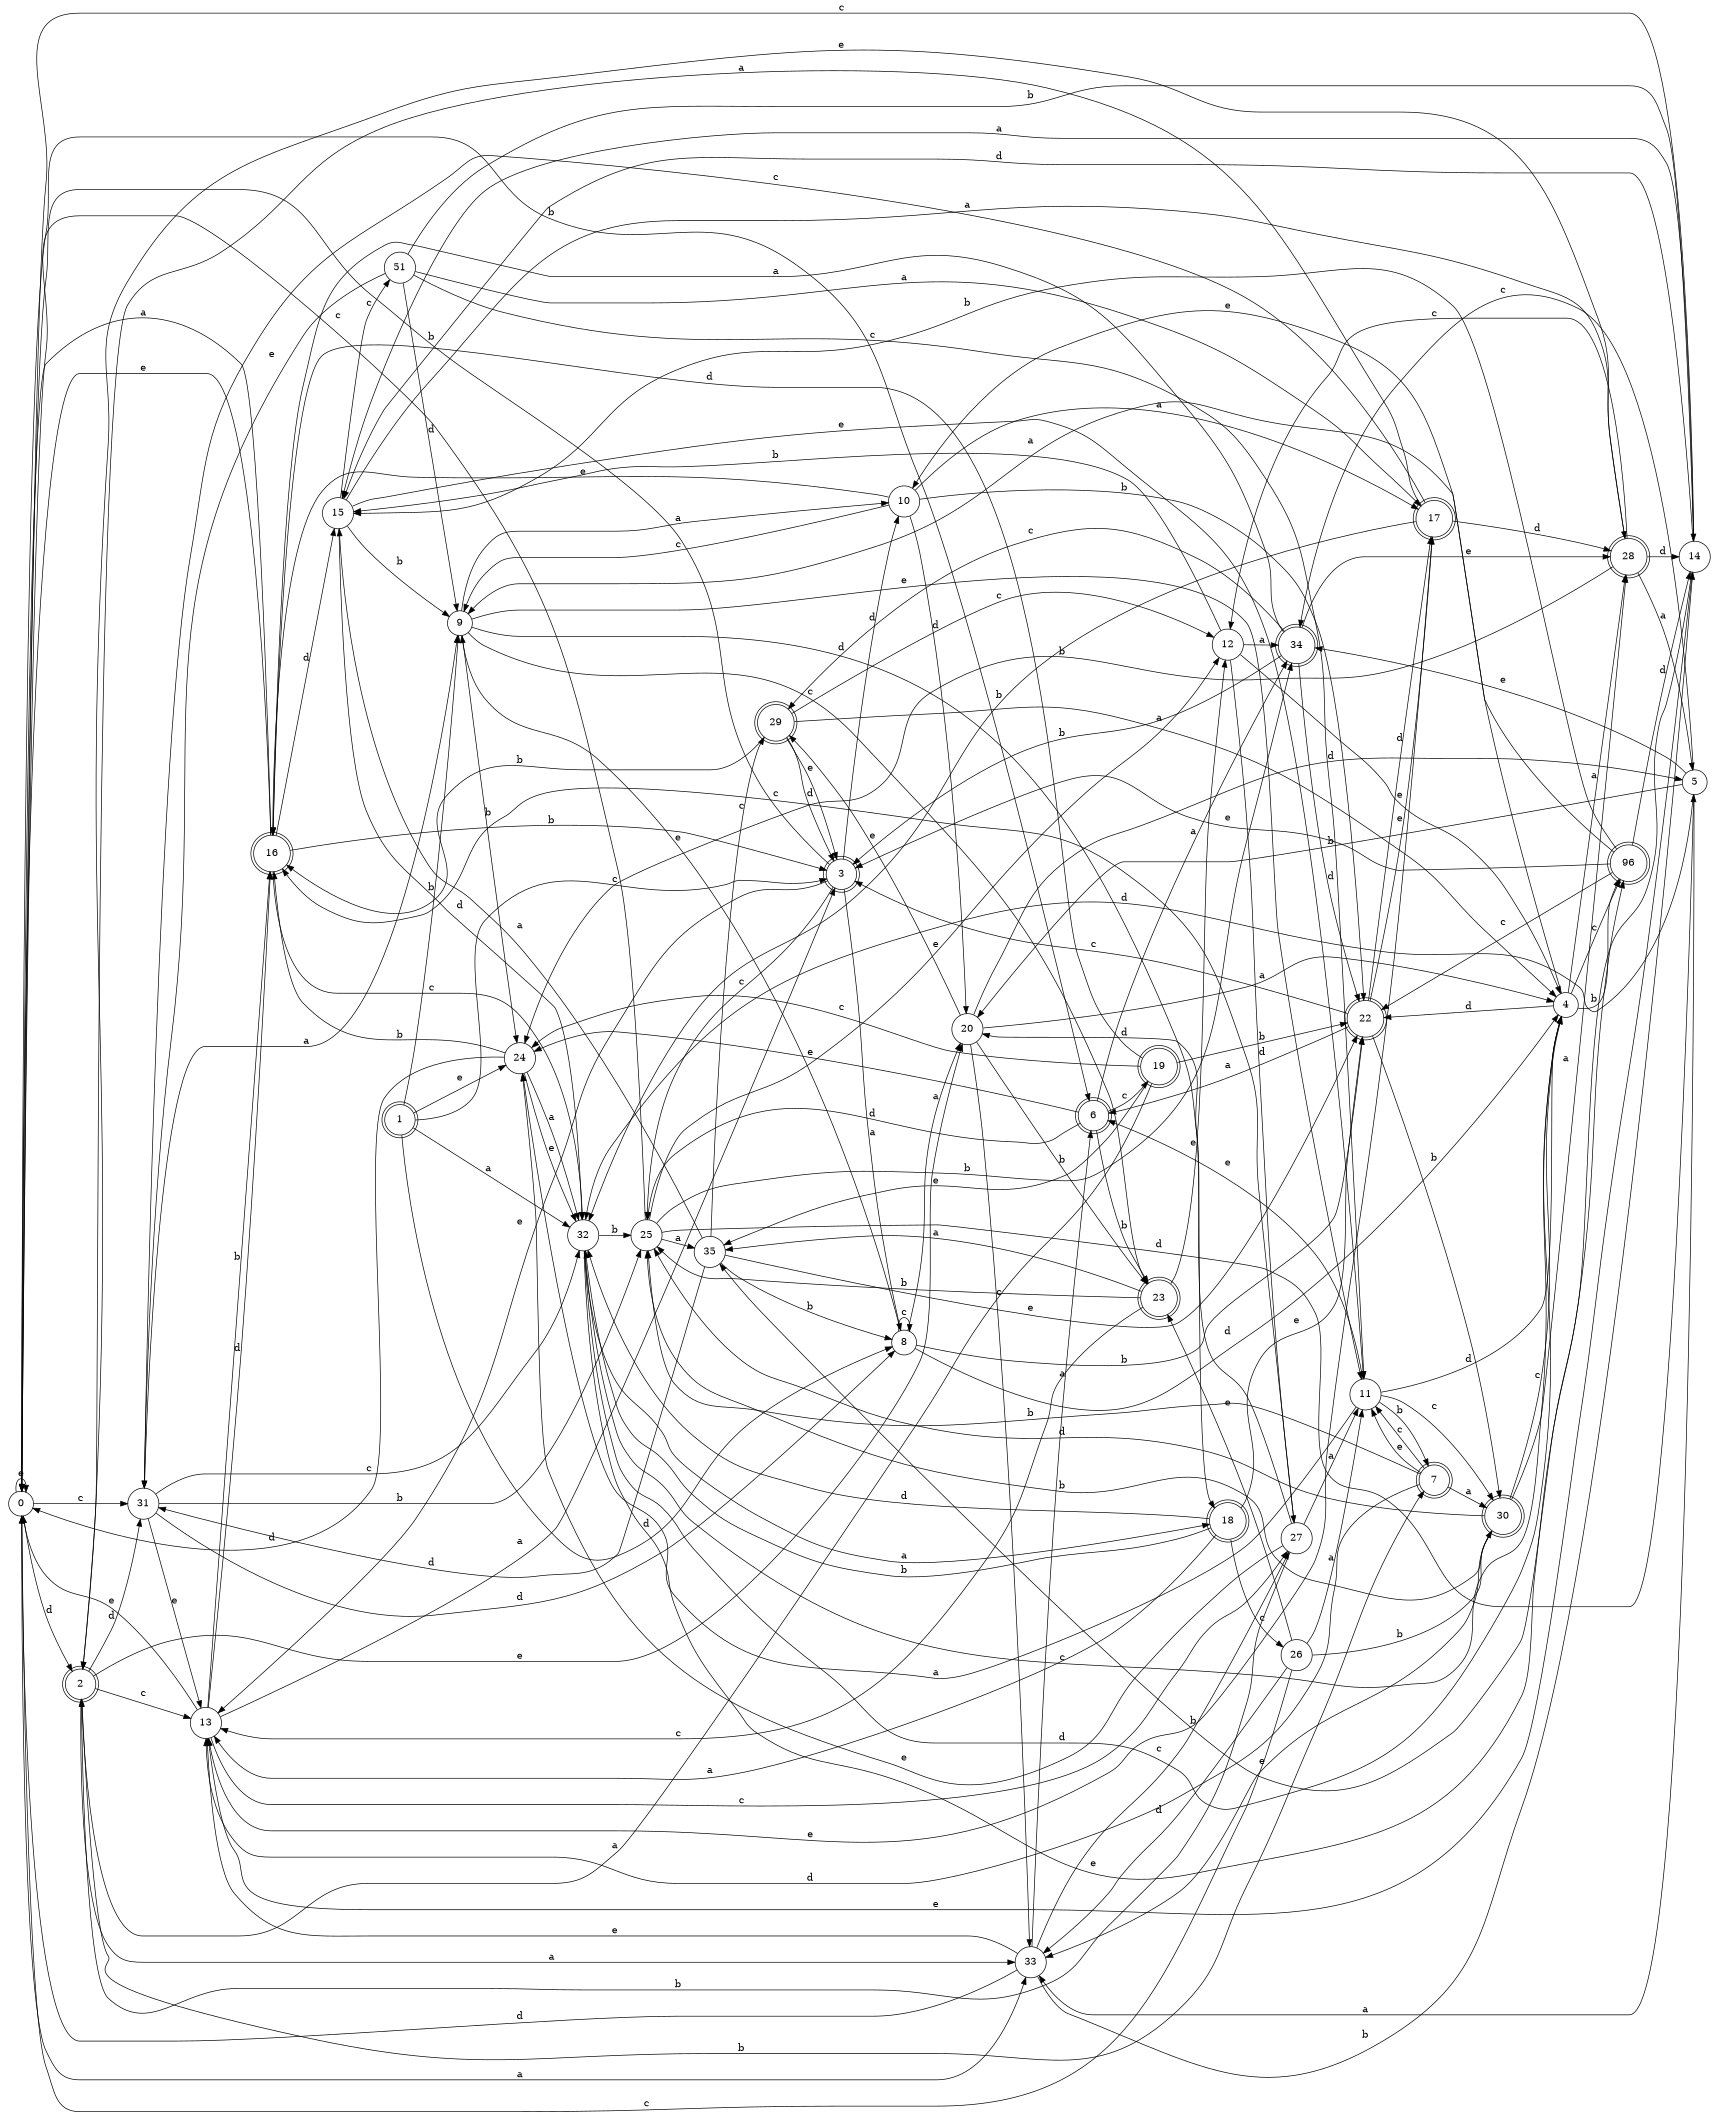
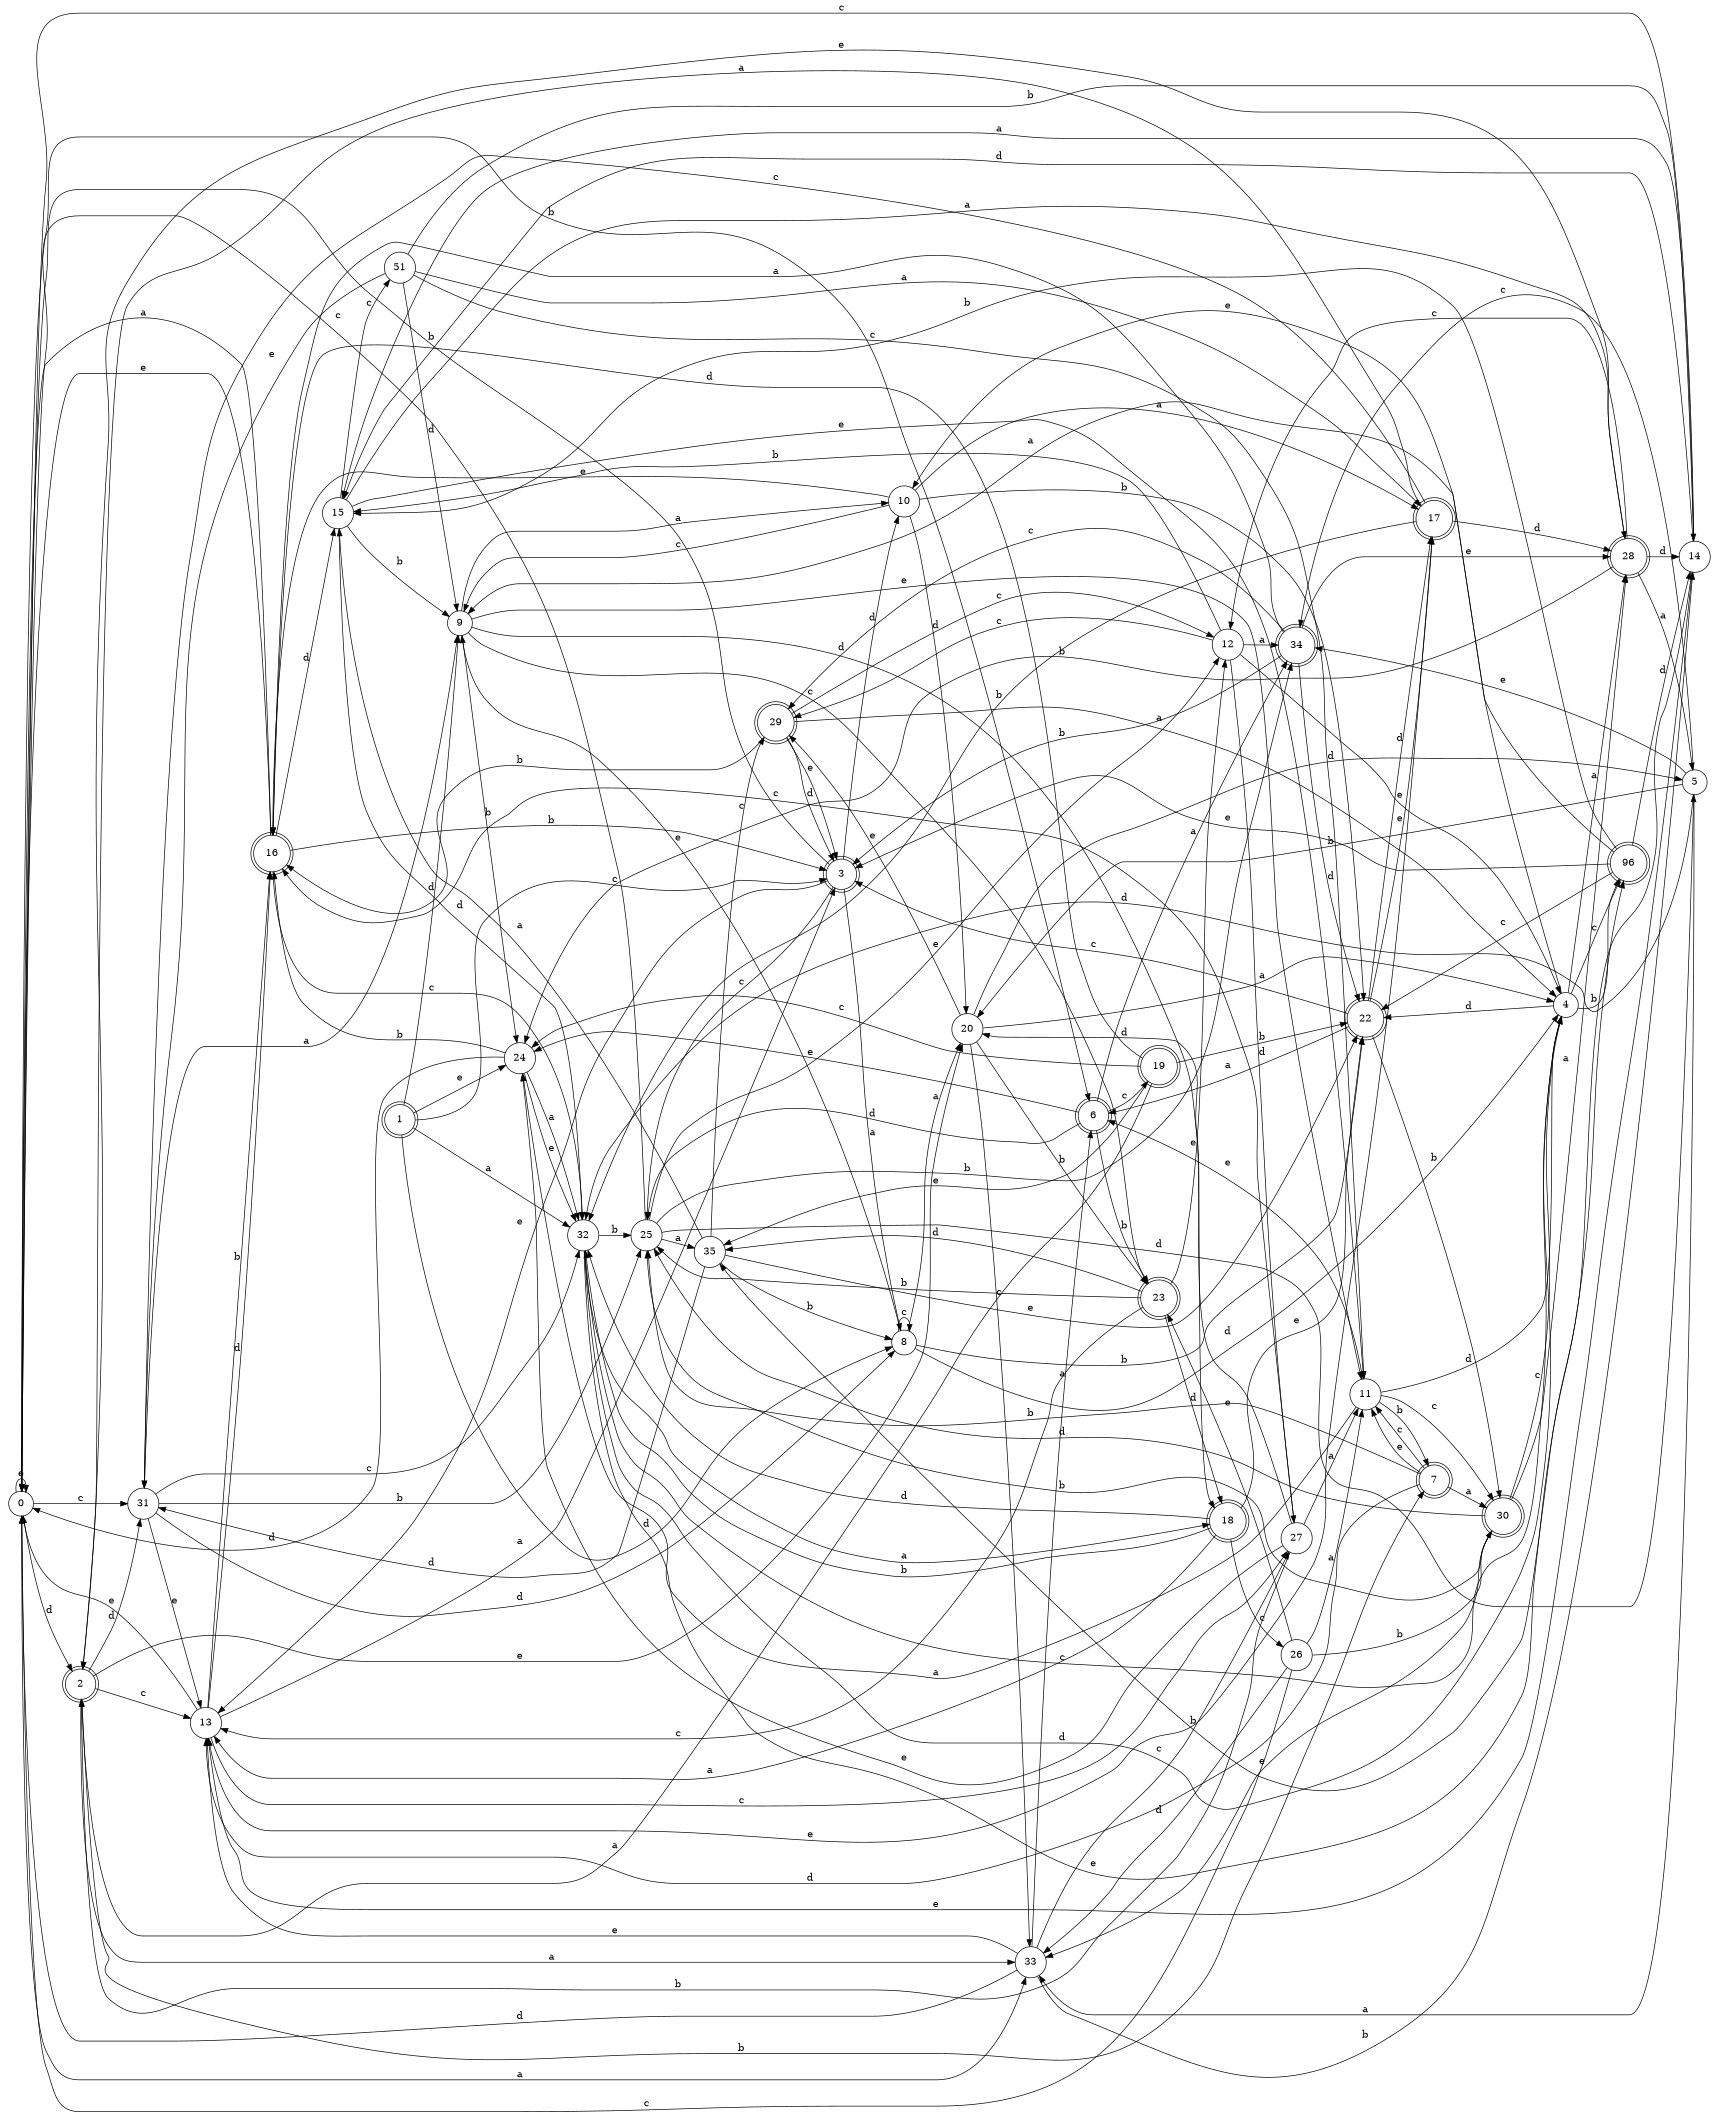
none -> (998, 628)
(432, 888) -> (432, 888)
(936, 1233) -> (936, 1233)
none -> (1194, 1411)
